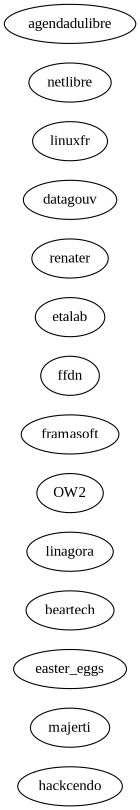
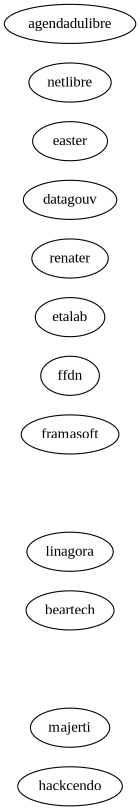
(70, 141) -> (70, 141)
(70, 493) -> none
(70, 669) -> none
